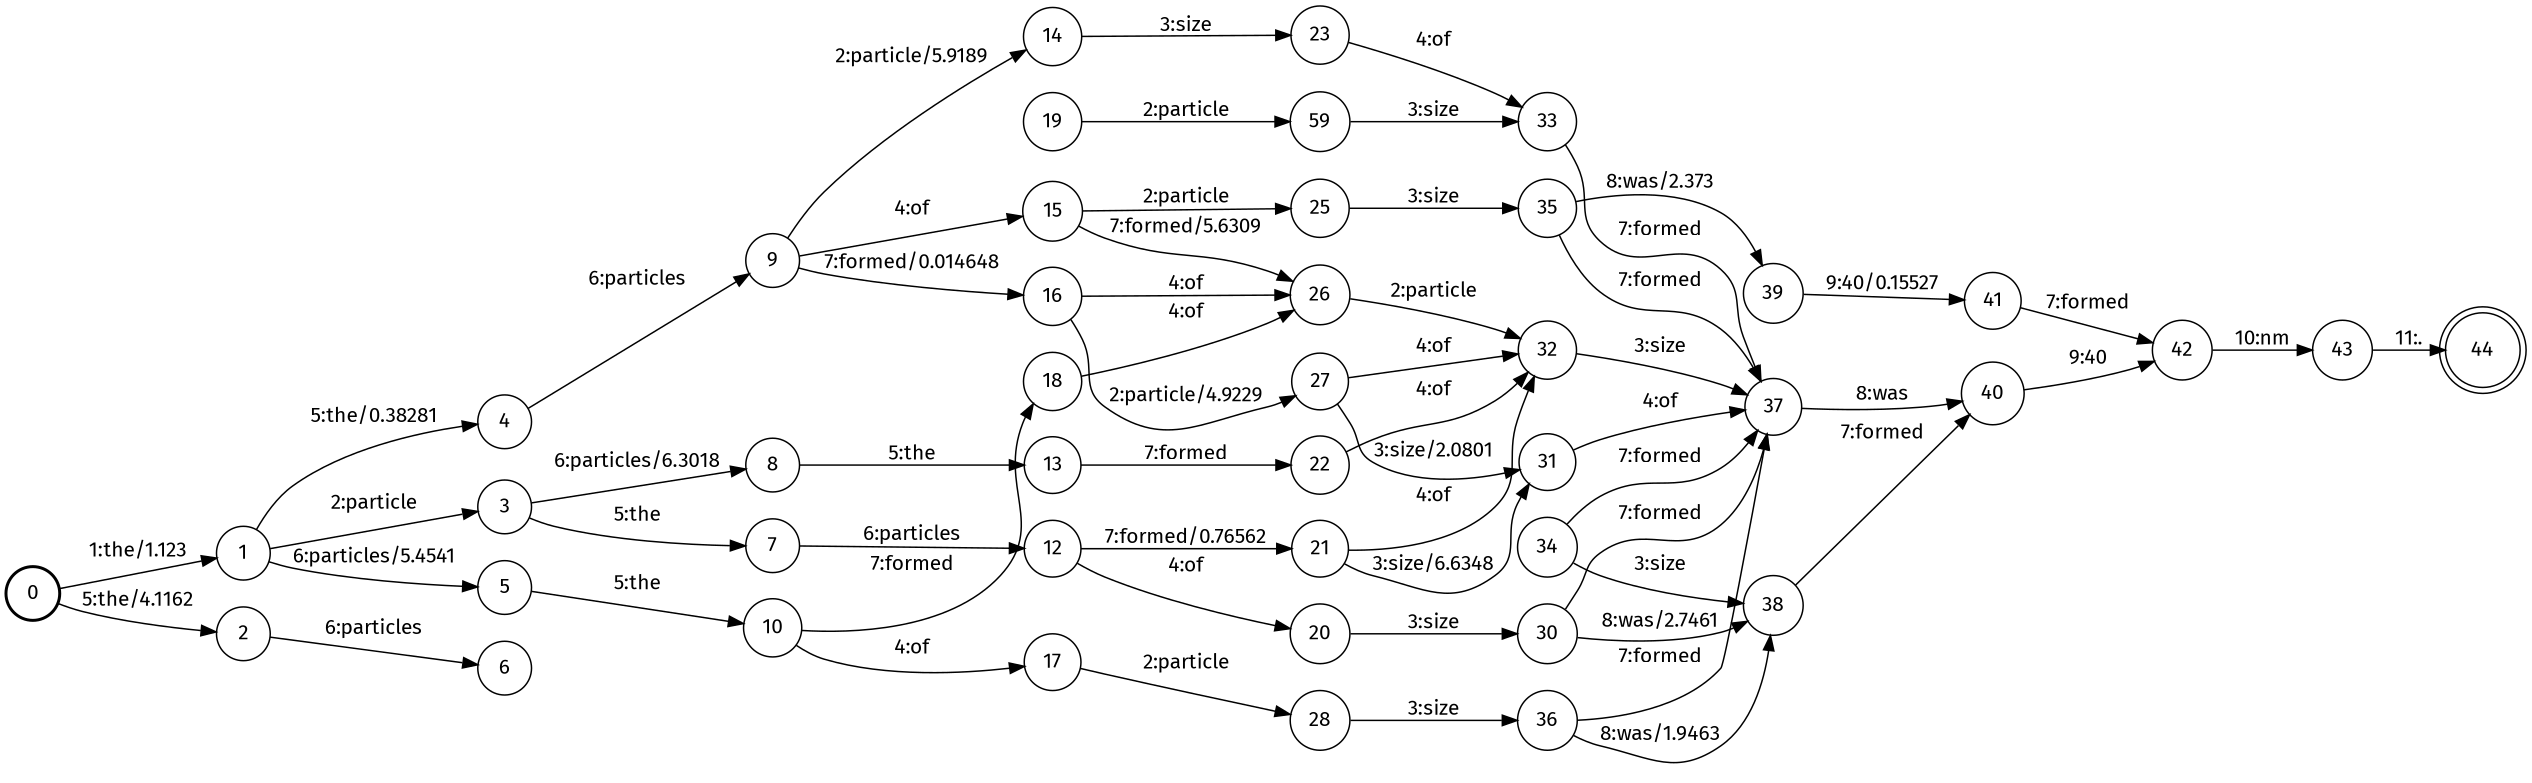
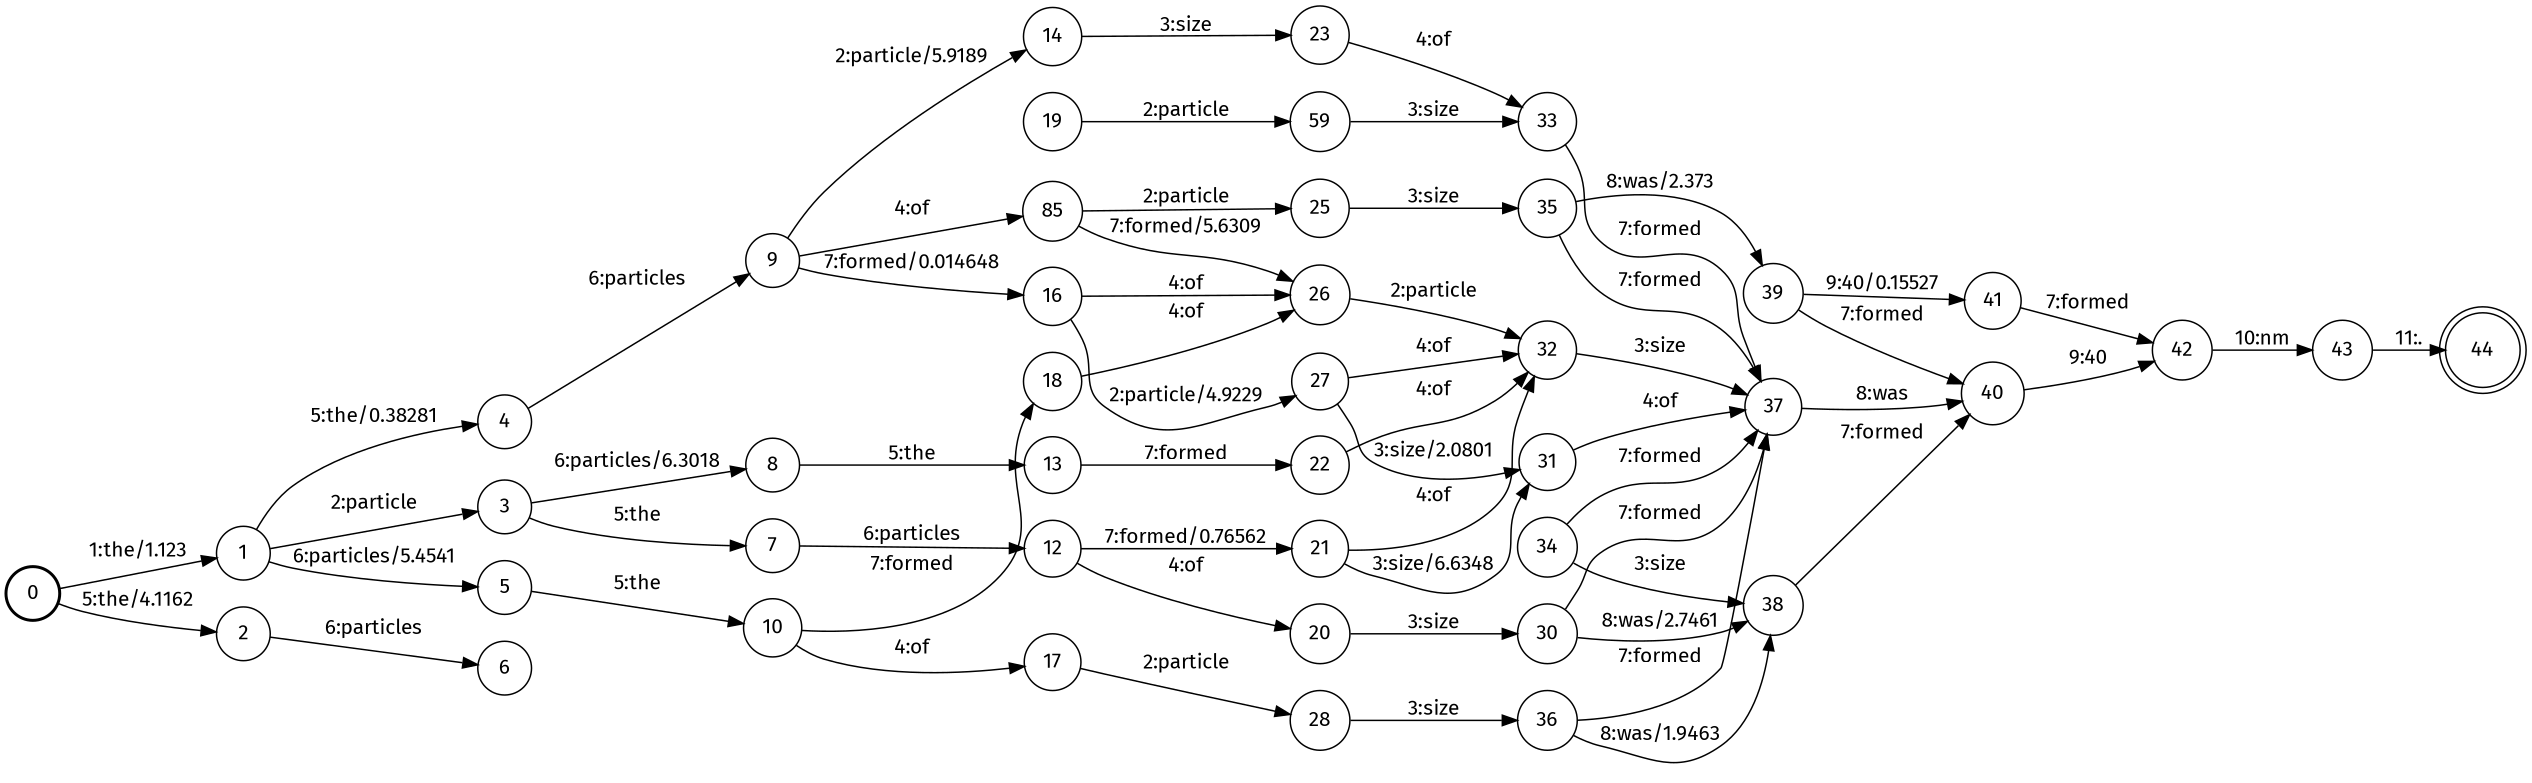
(1053, 211) -> (1053, 211)
none -> (1872, 348)
